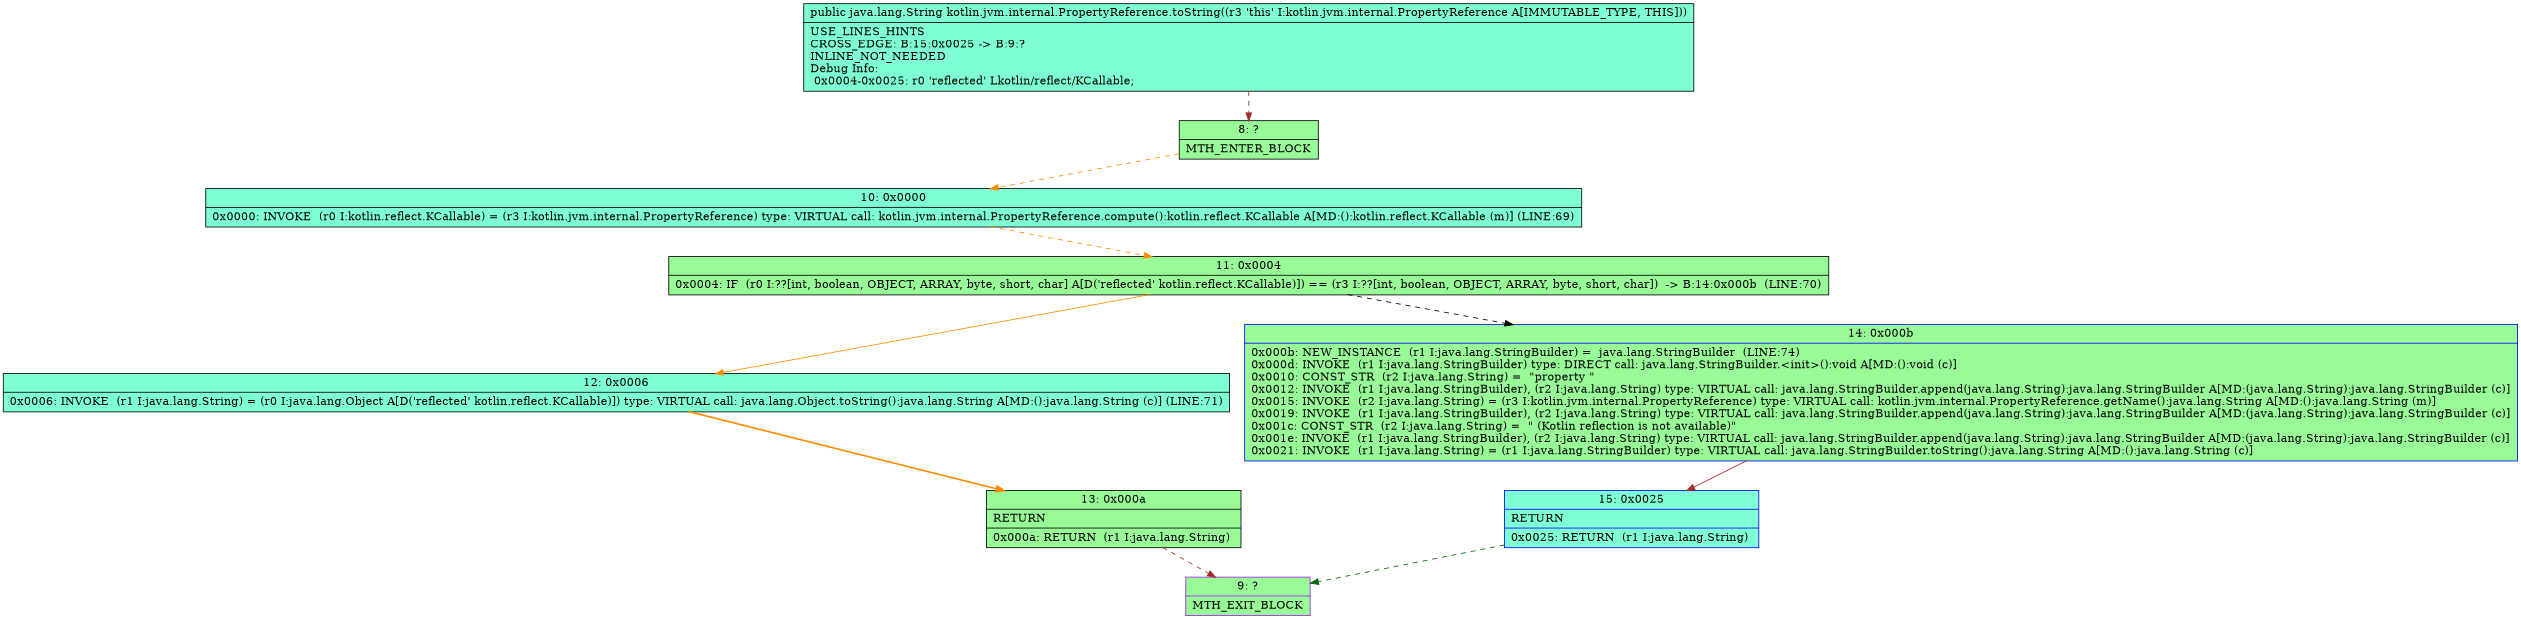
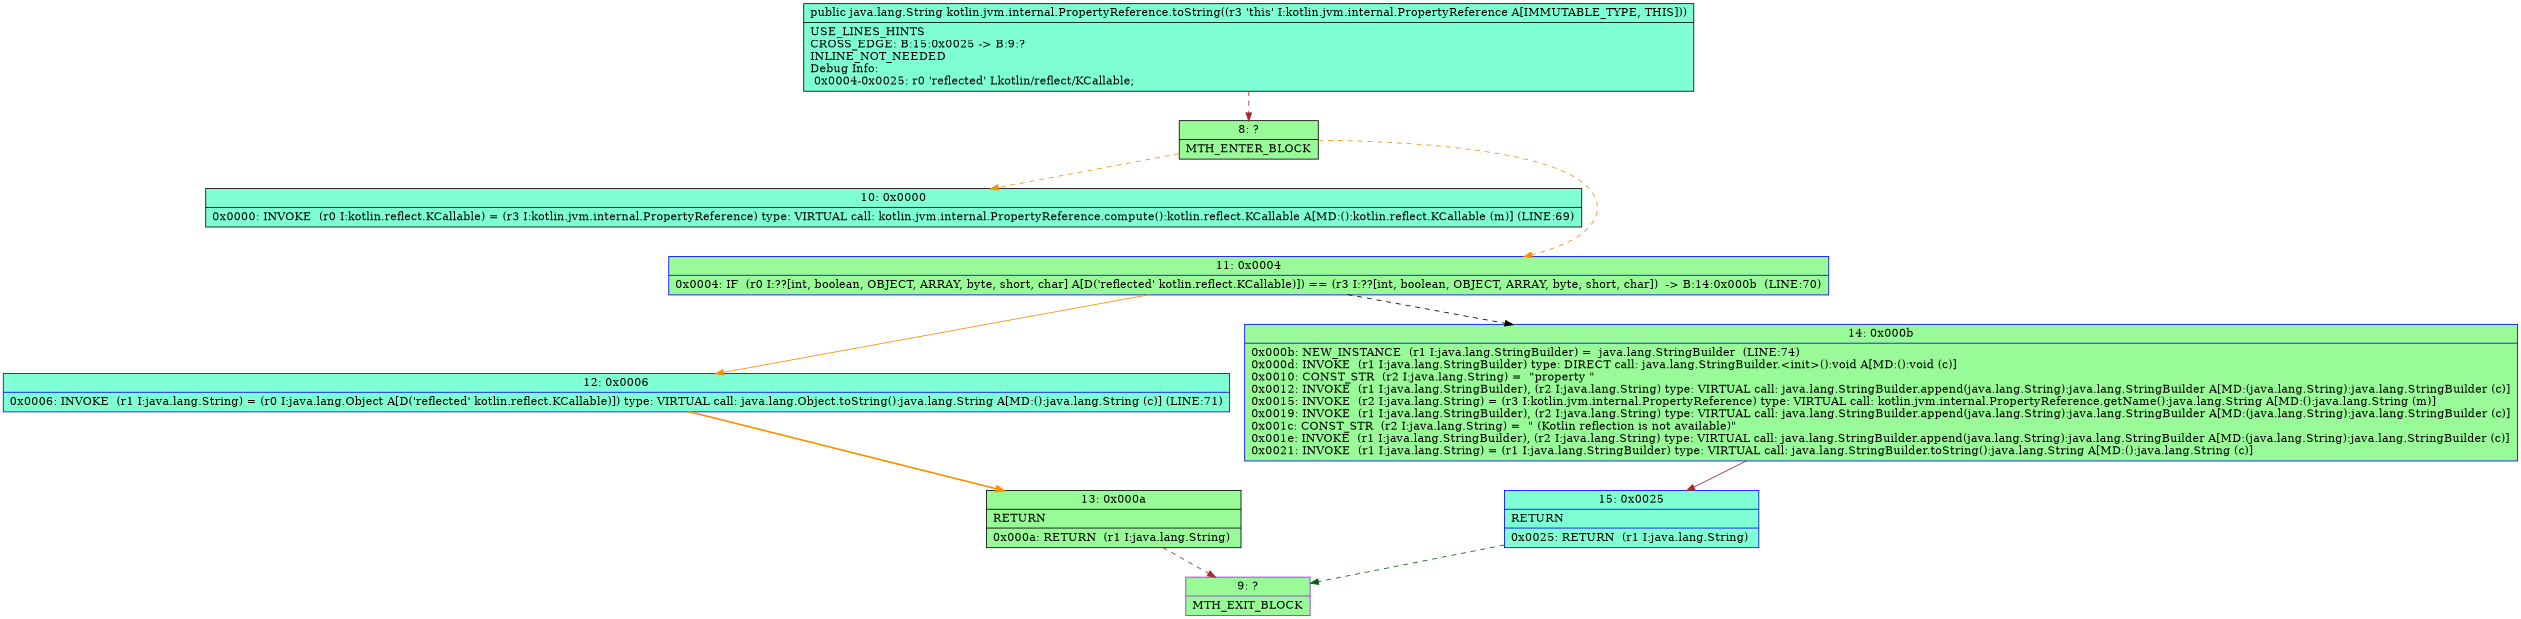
(1067, 241) -> (1511, 156)
(1249, 276) -> (1249, 276)
(616, 393) -> (616, 393)
